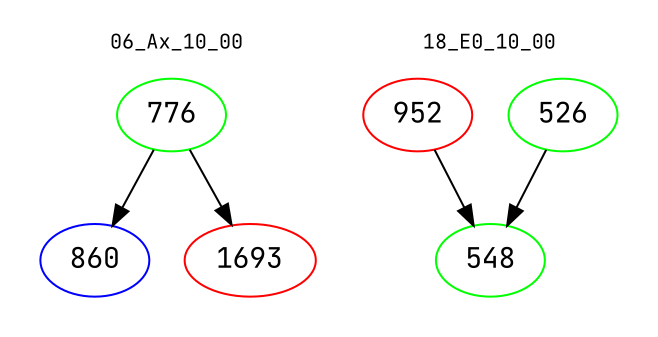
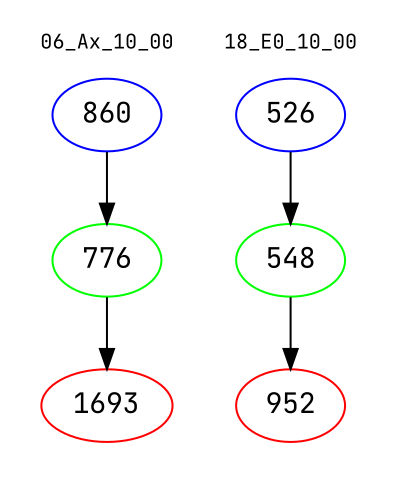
(563, 115) -> (291, 115)
(138, 179) -> (107, 178)
(449, 179) -> (291, 323)
